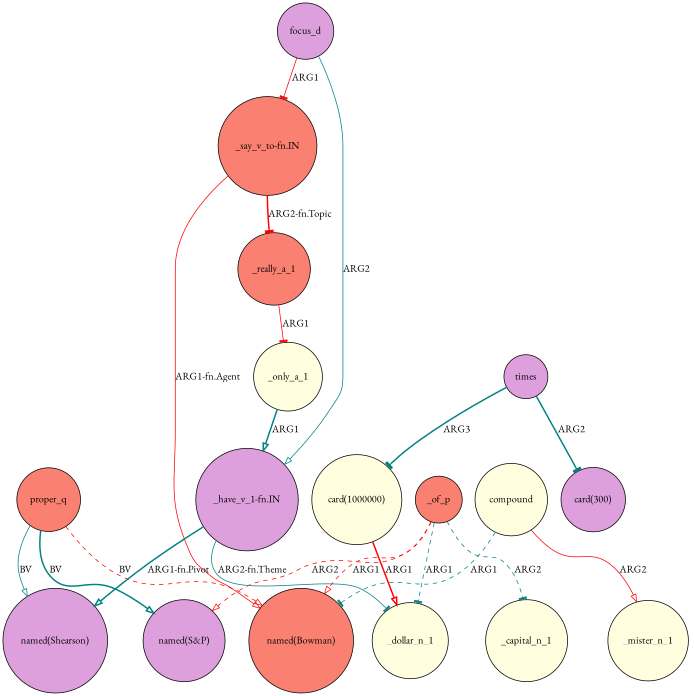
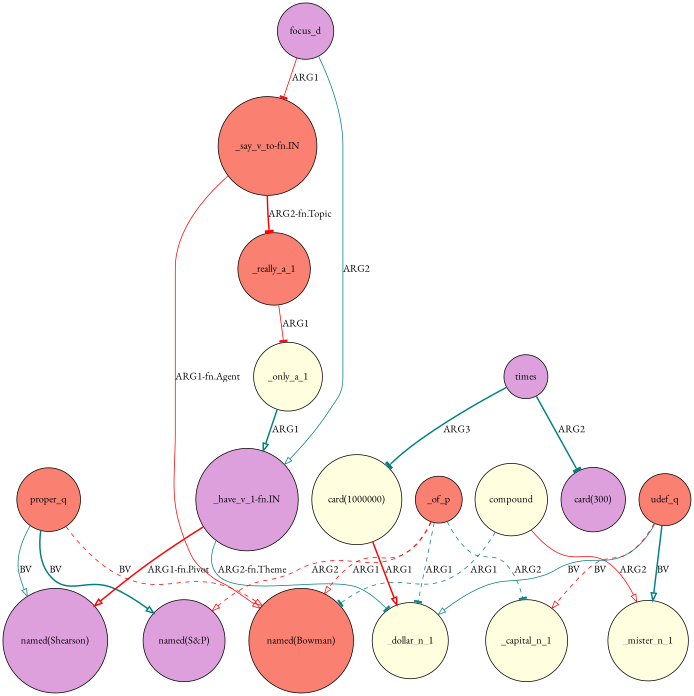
none -> (665, 500)
(150, 562) -> (150, 562)
